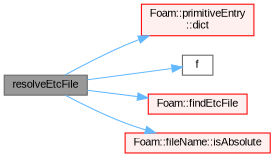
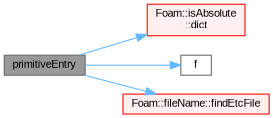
(198, 20) -> (196, 20)
(46, 85) -> (45, 65)
(198, 104) -> none
(198, 143) -> (196, 104)
